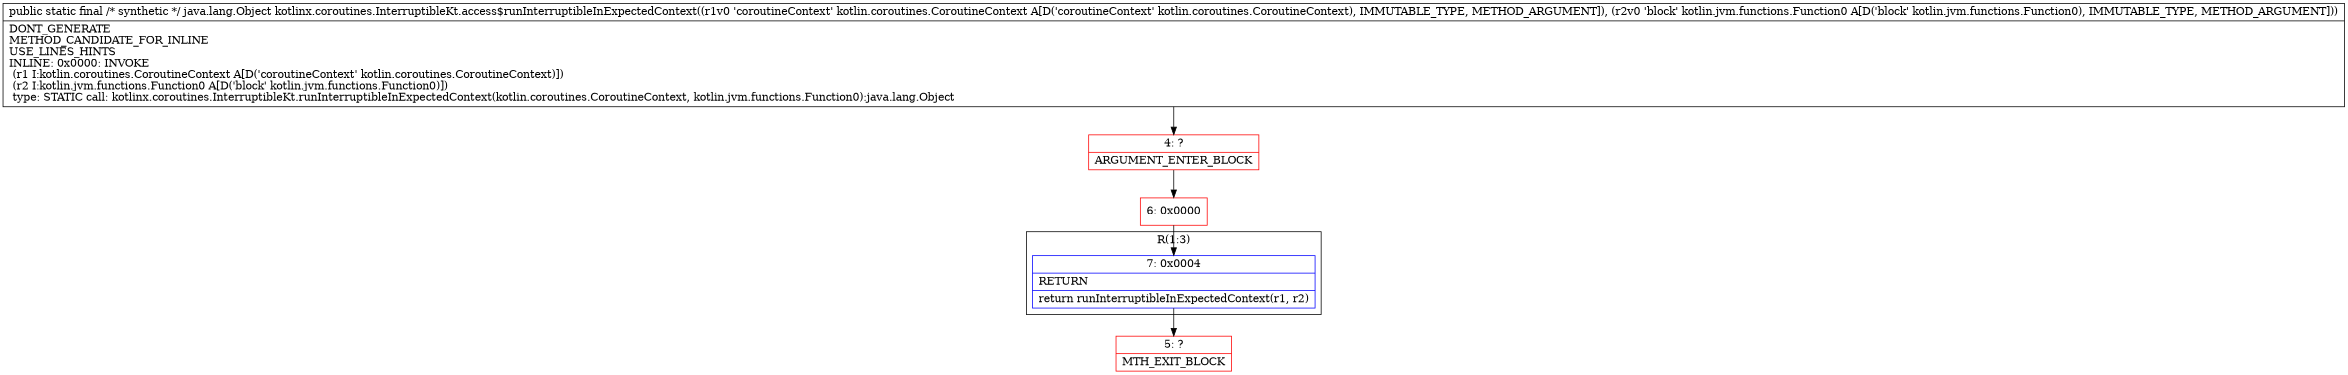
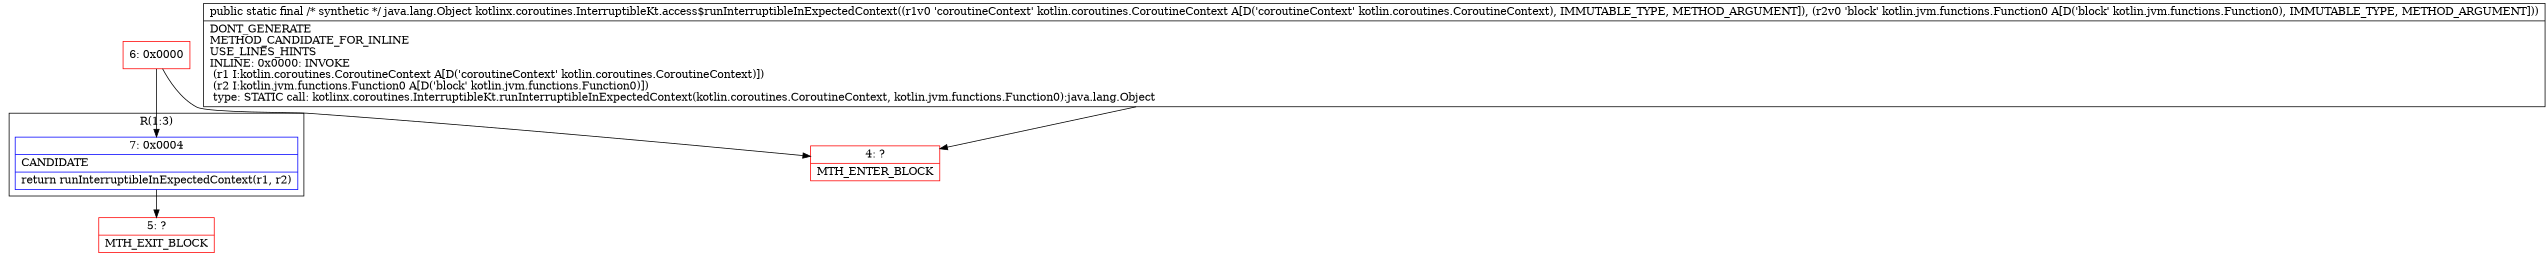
(1174, 161) -> (875, 172)
(1174, 180) -> (474, 126)
(1063, 281) -> (55, 163)
